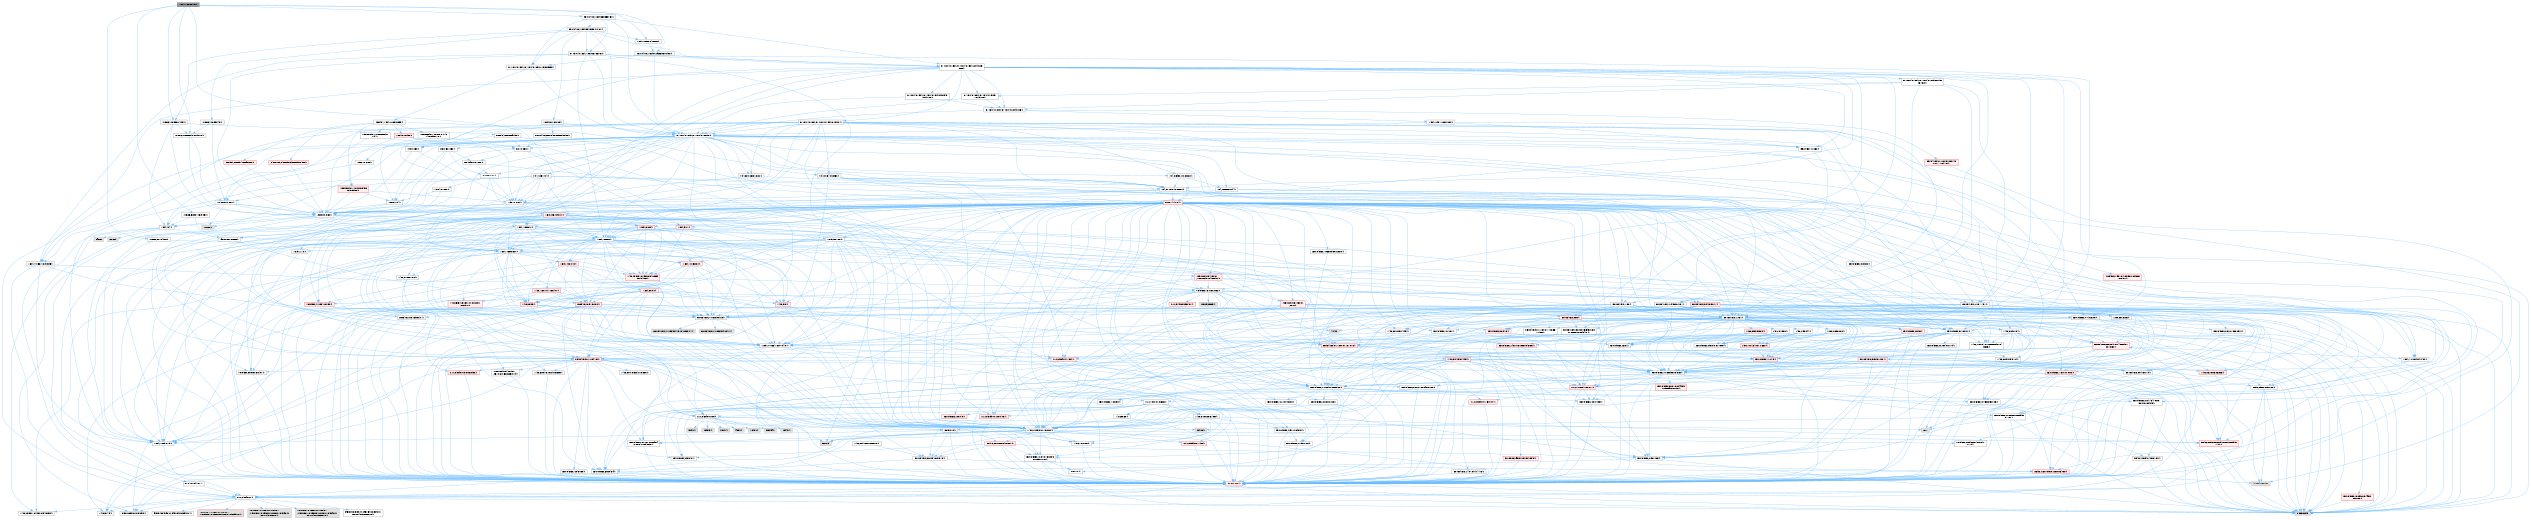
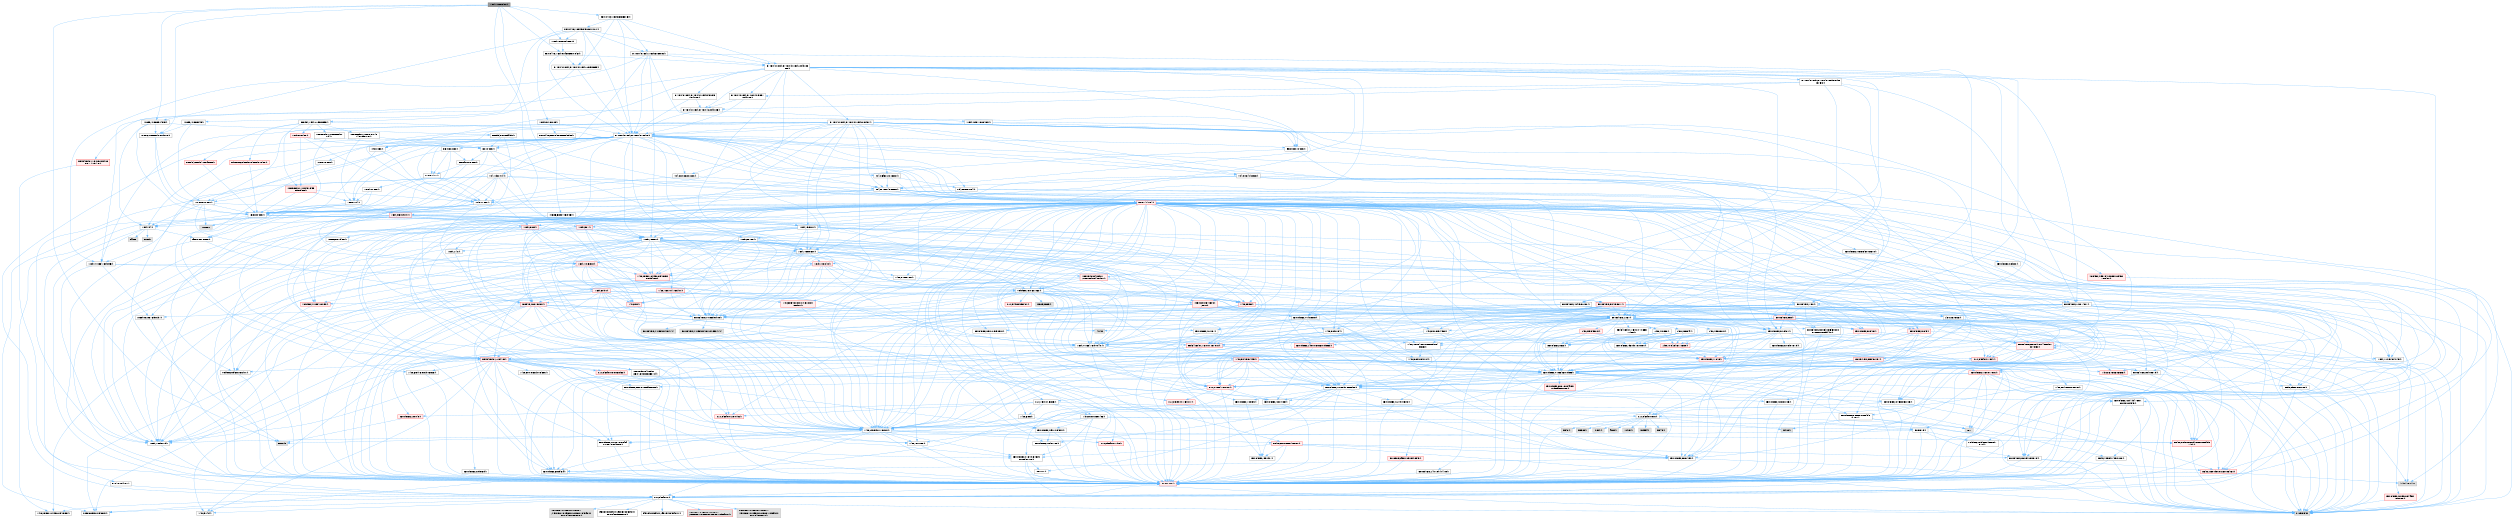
(555, 282) -> (125, 290)
(742, 330) -> (1232, 321)
